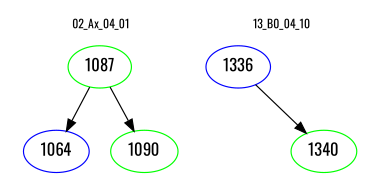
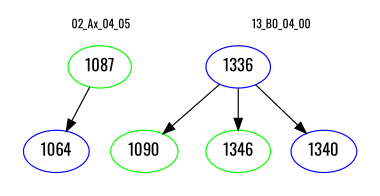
(101, 25) -> (101, 25)
(282, 25) -> (282, 25)
(119, 104) -> (204, 98)
none -> (238, 151)
(324, 151) -> (324, 151)
